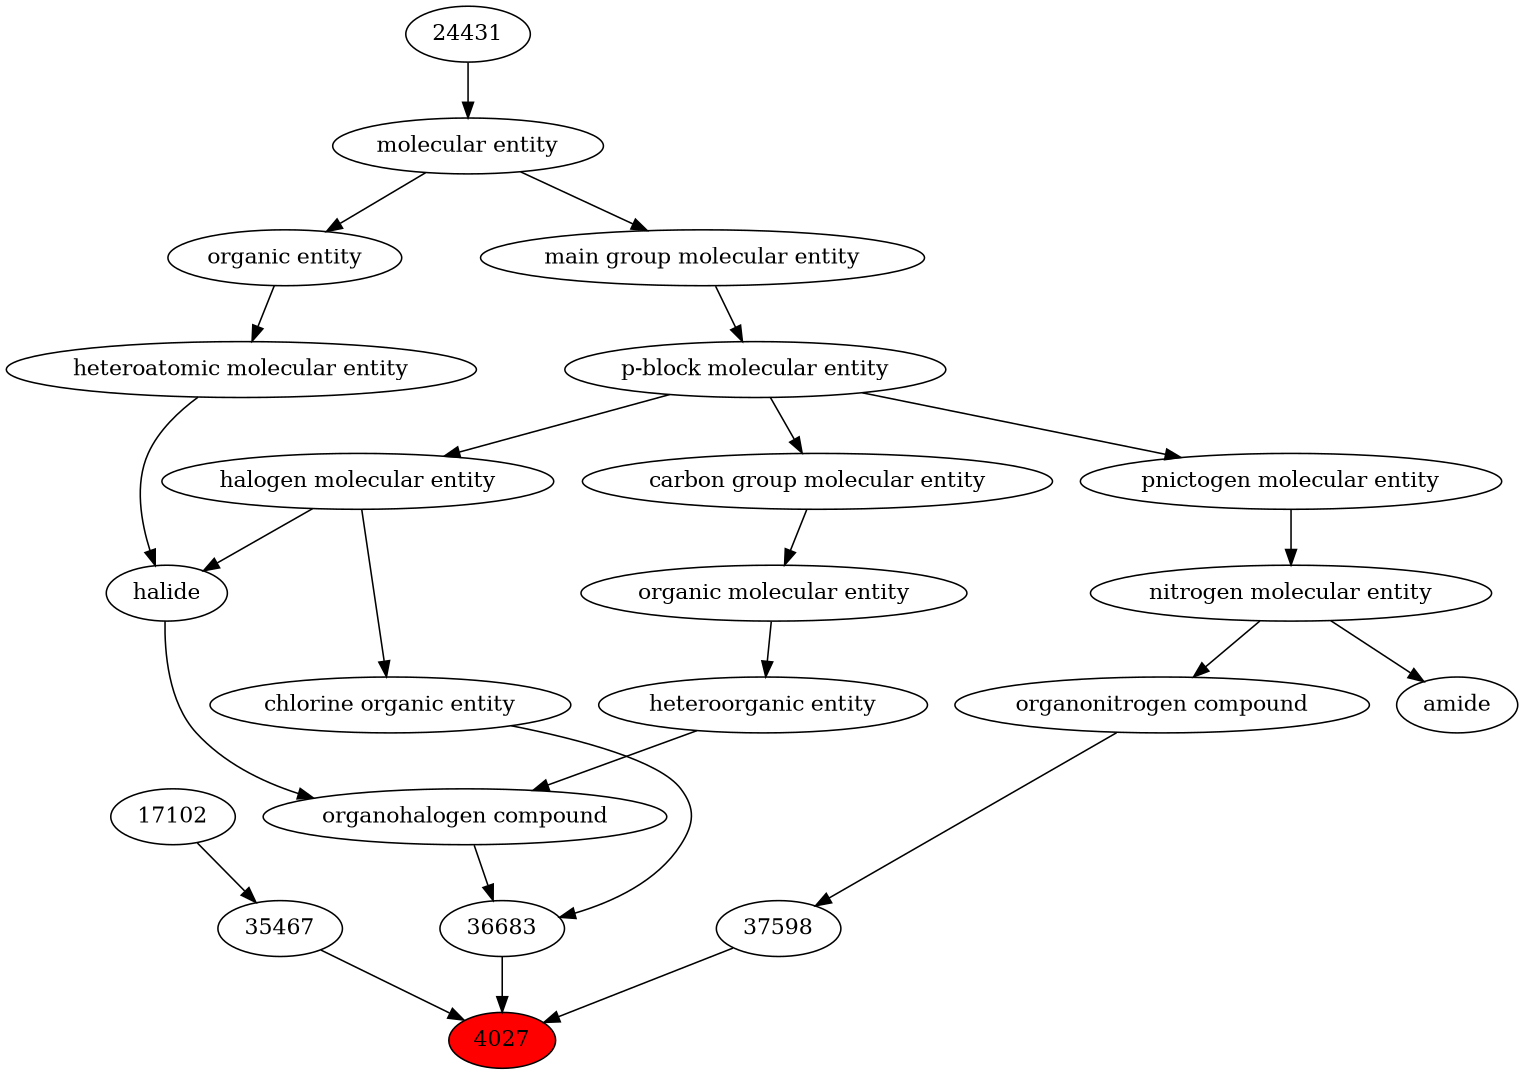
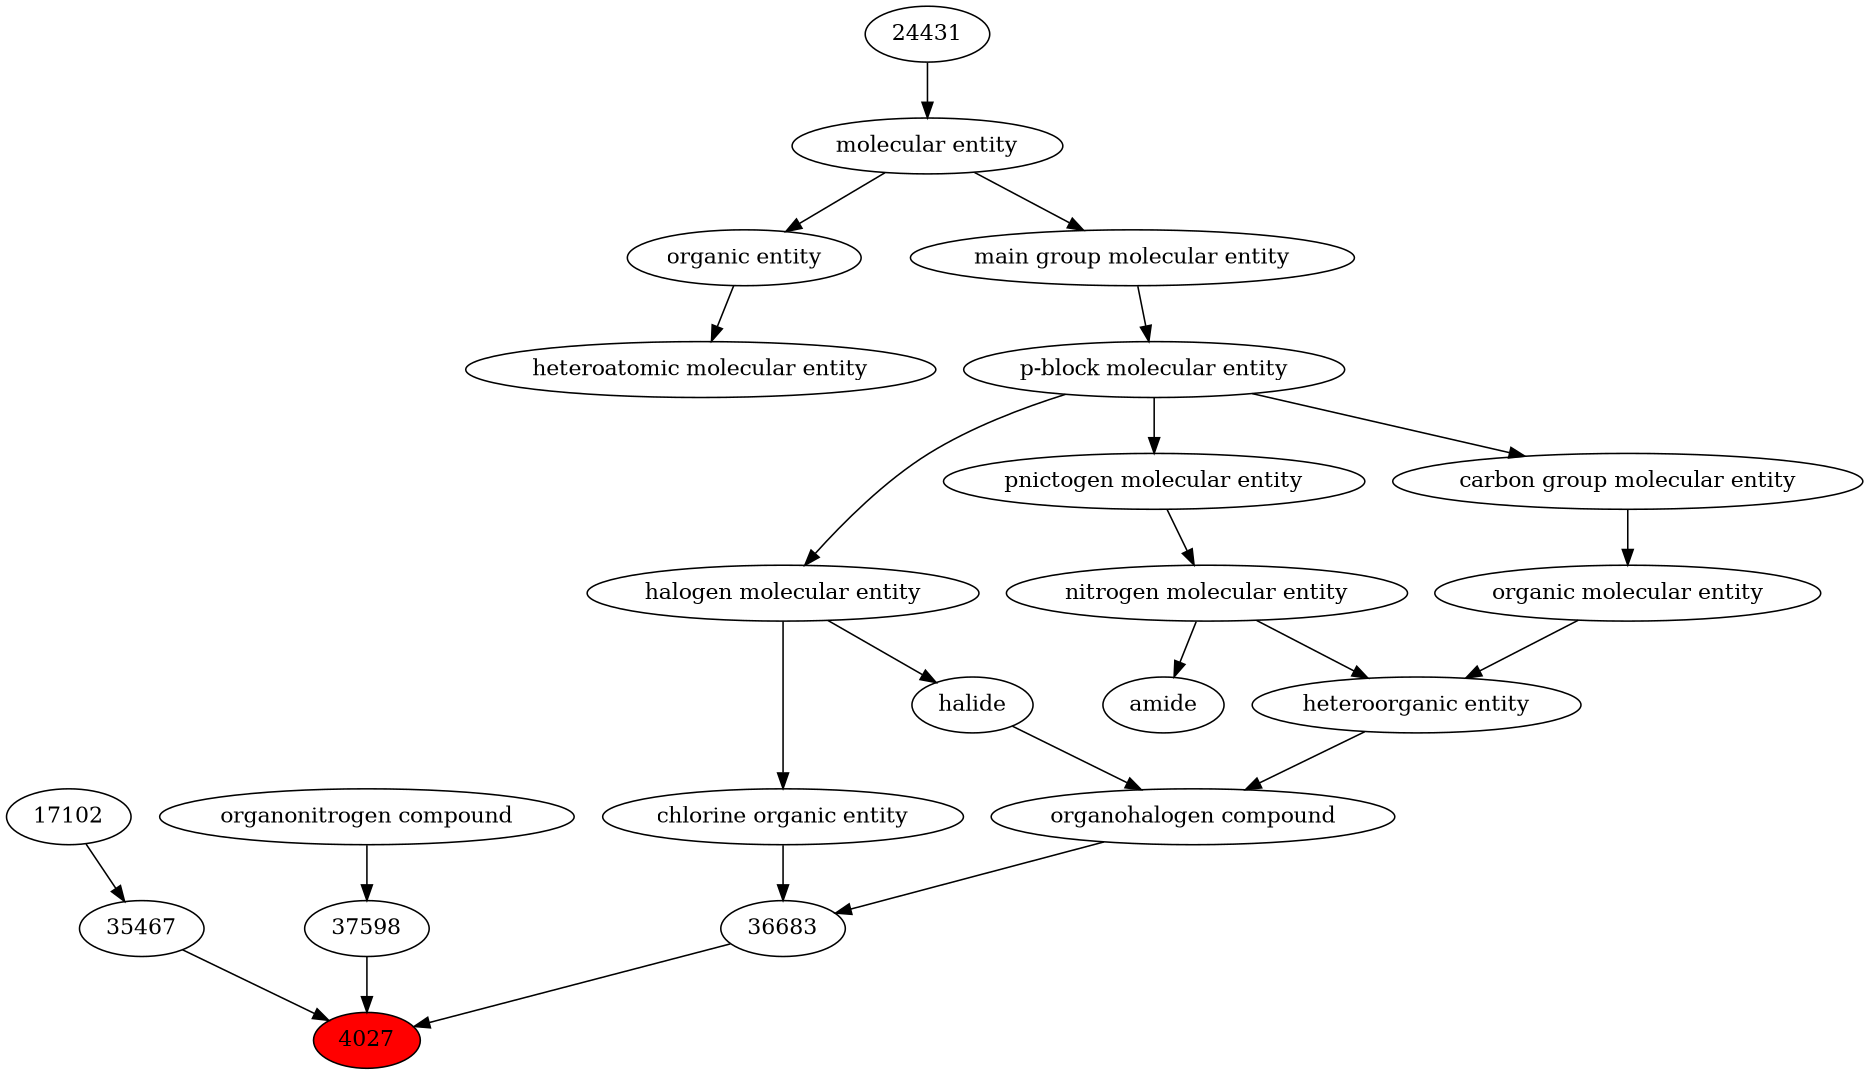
(144, 465) -> none
(1233, 644) -> (1305, 646)
